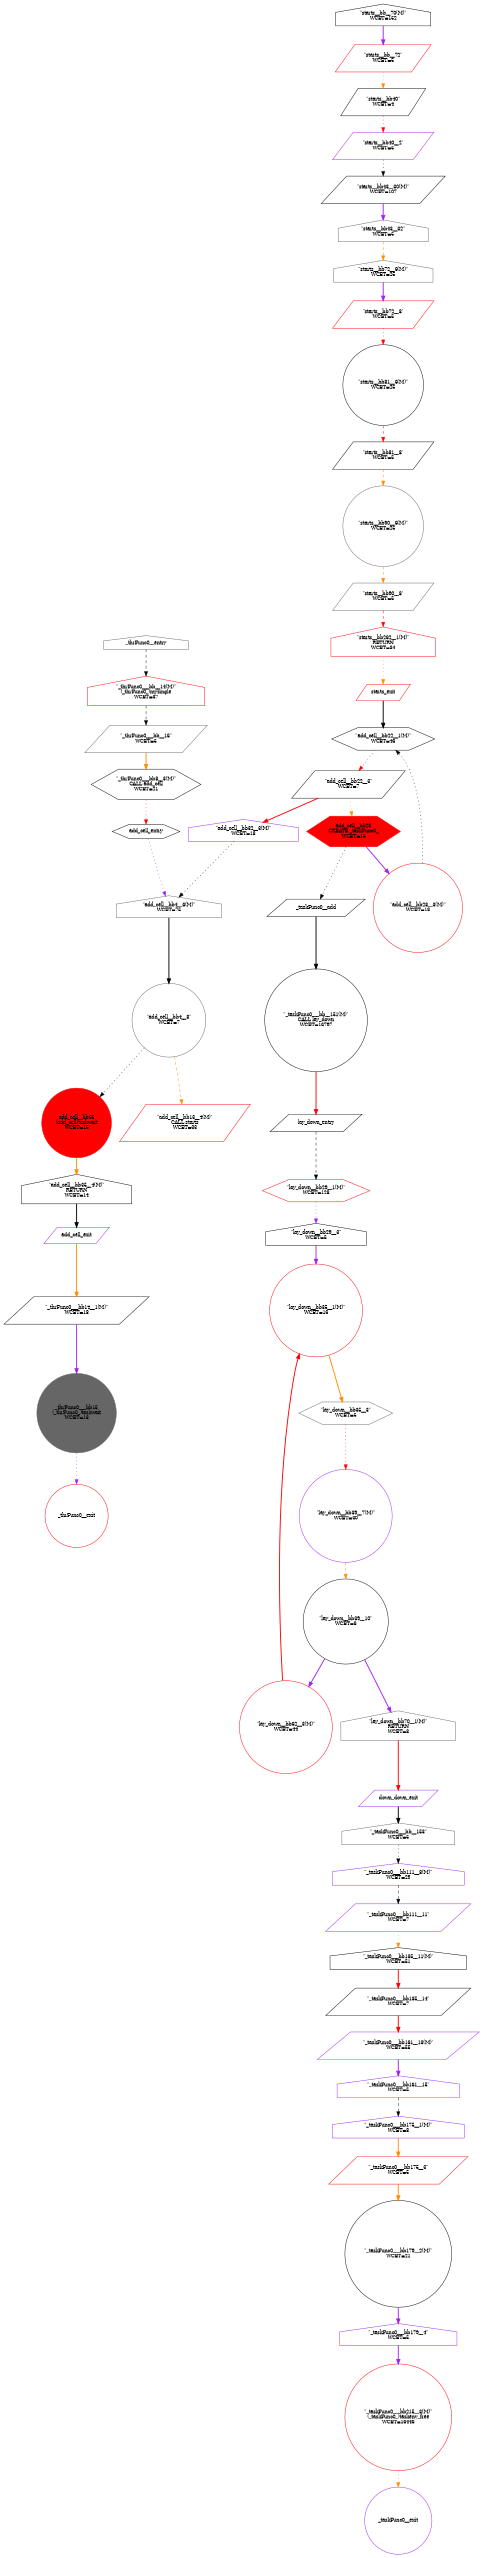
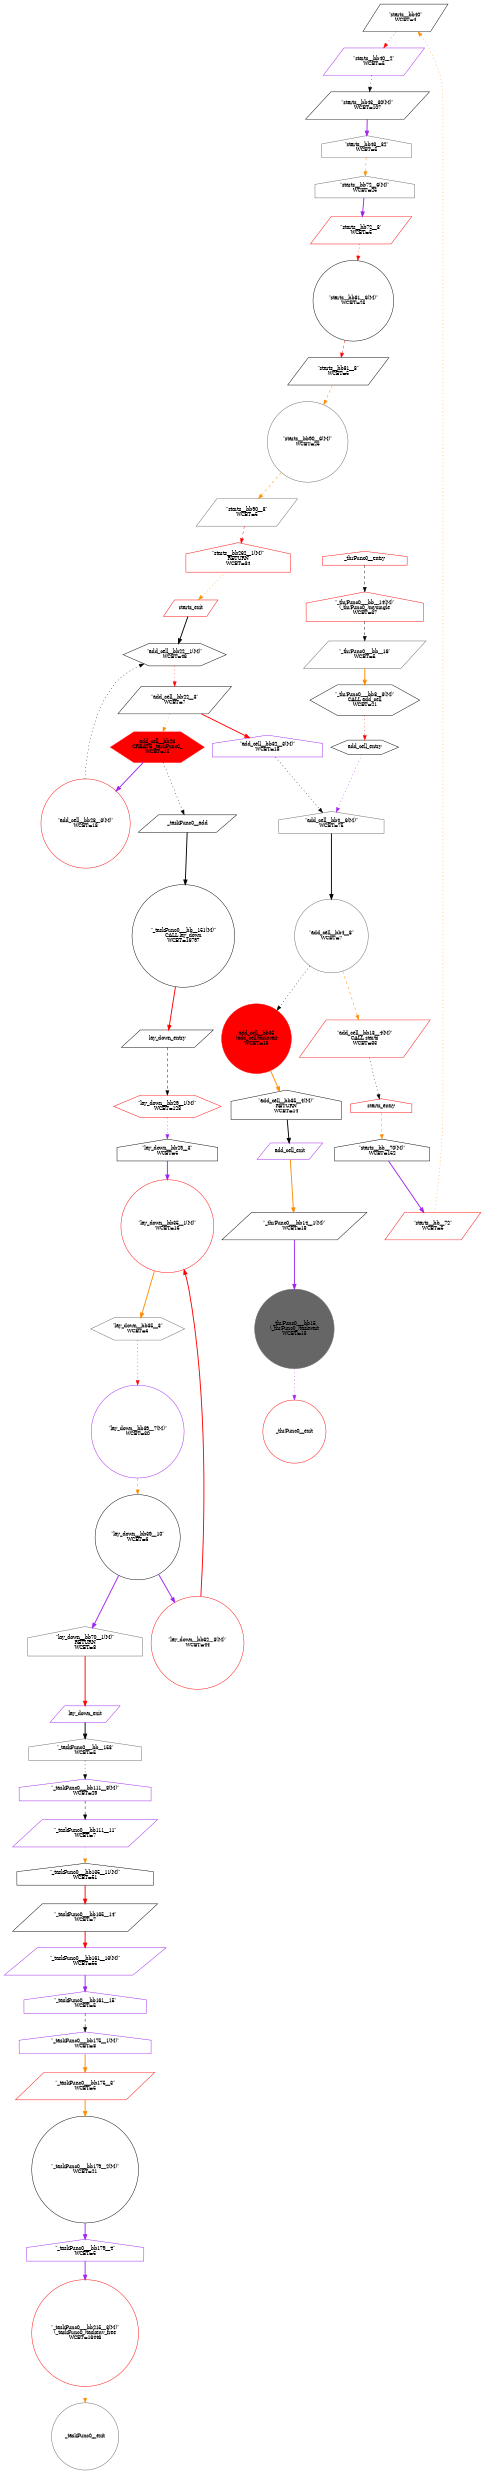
(146, 643) -> (365, 559)
none -> (381, 1106)
(398, 1798) -> (85, 1714)
(398, 2521) -> (85, 2436)
